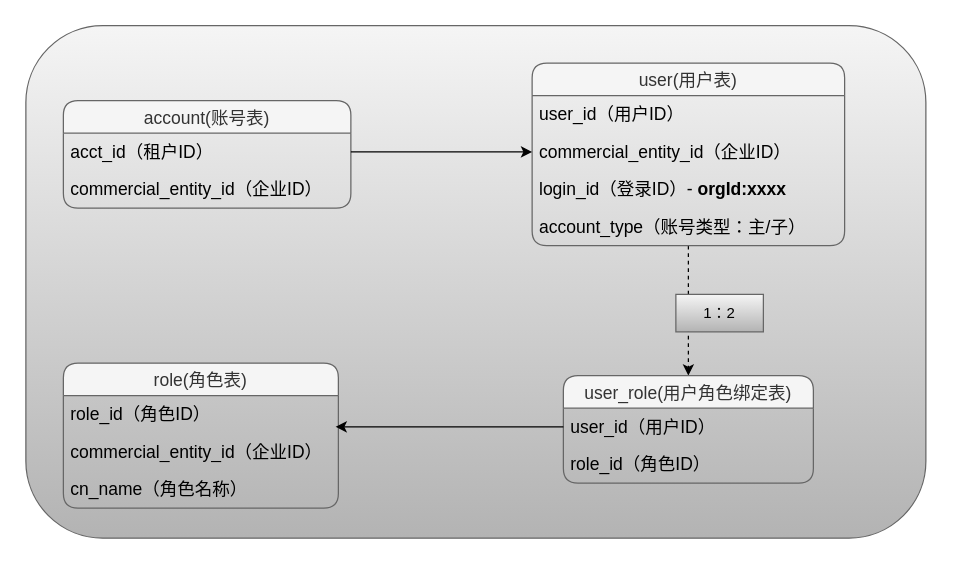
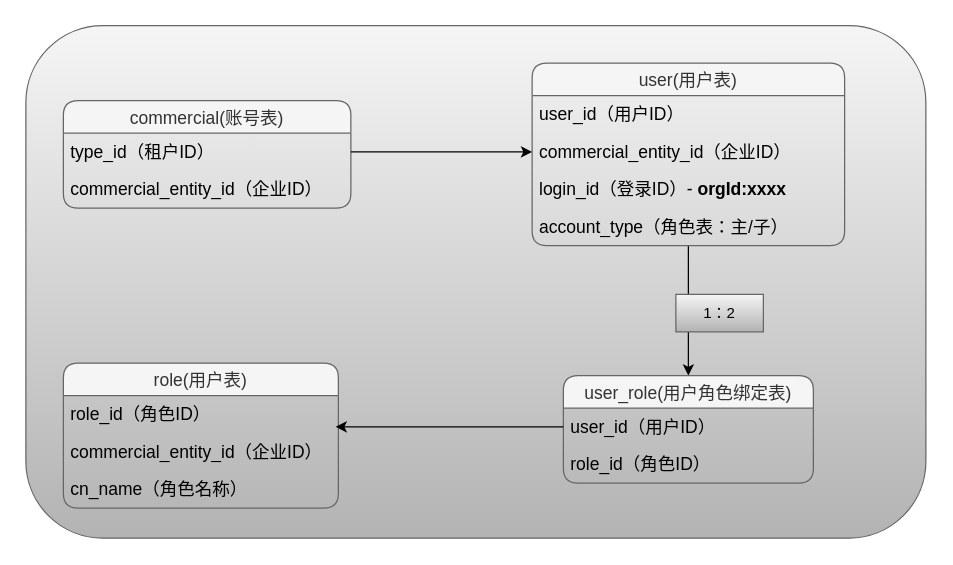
(206, 118) -> (206, 118)
(136, 151) -> (136, 151)
(661, 226) -> (654, 226)
(688, 270) -> (688, 270)
(200, 380) -> (200, 380)
